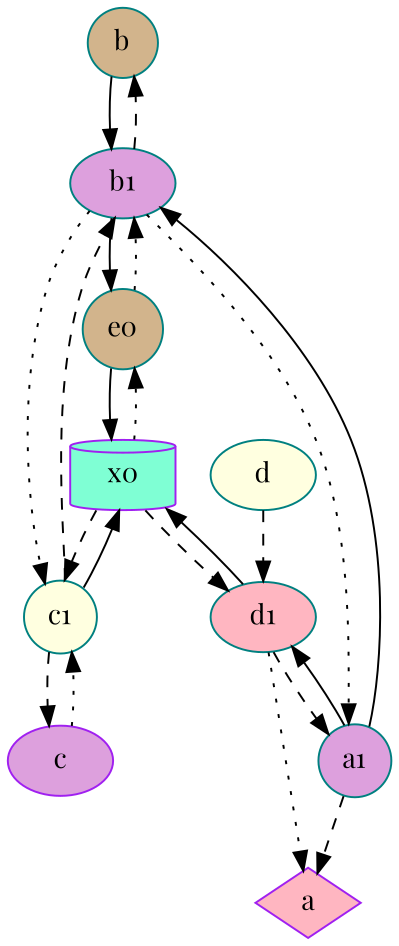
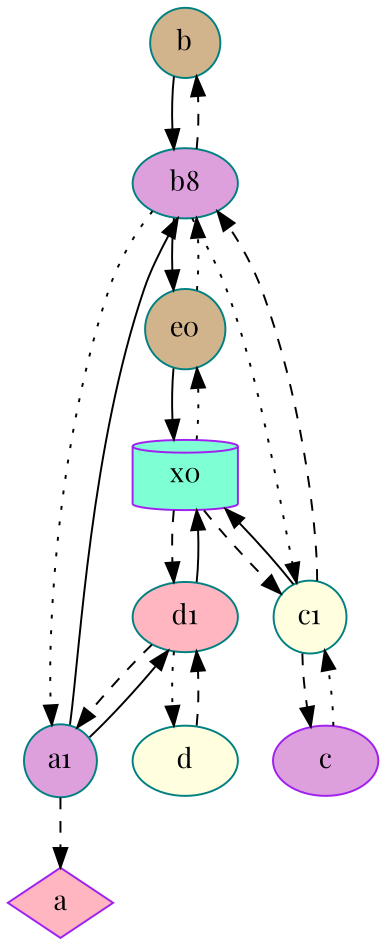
(123, 183) -> (185, 183)
(284, 752) -> (172, 679)
